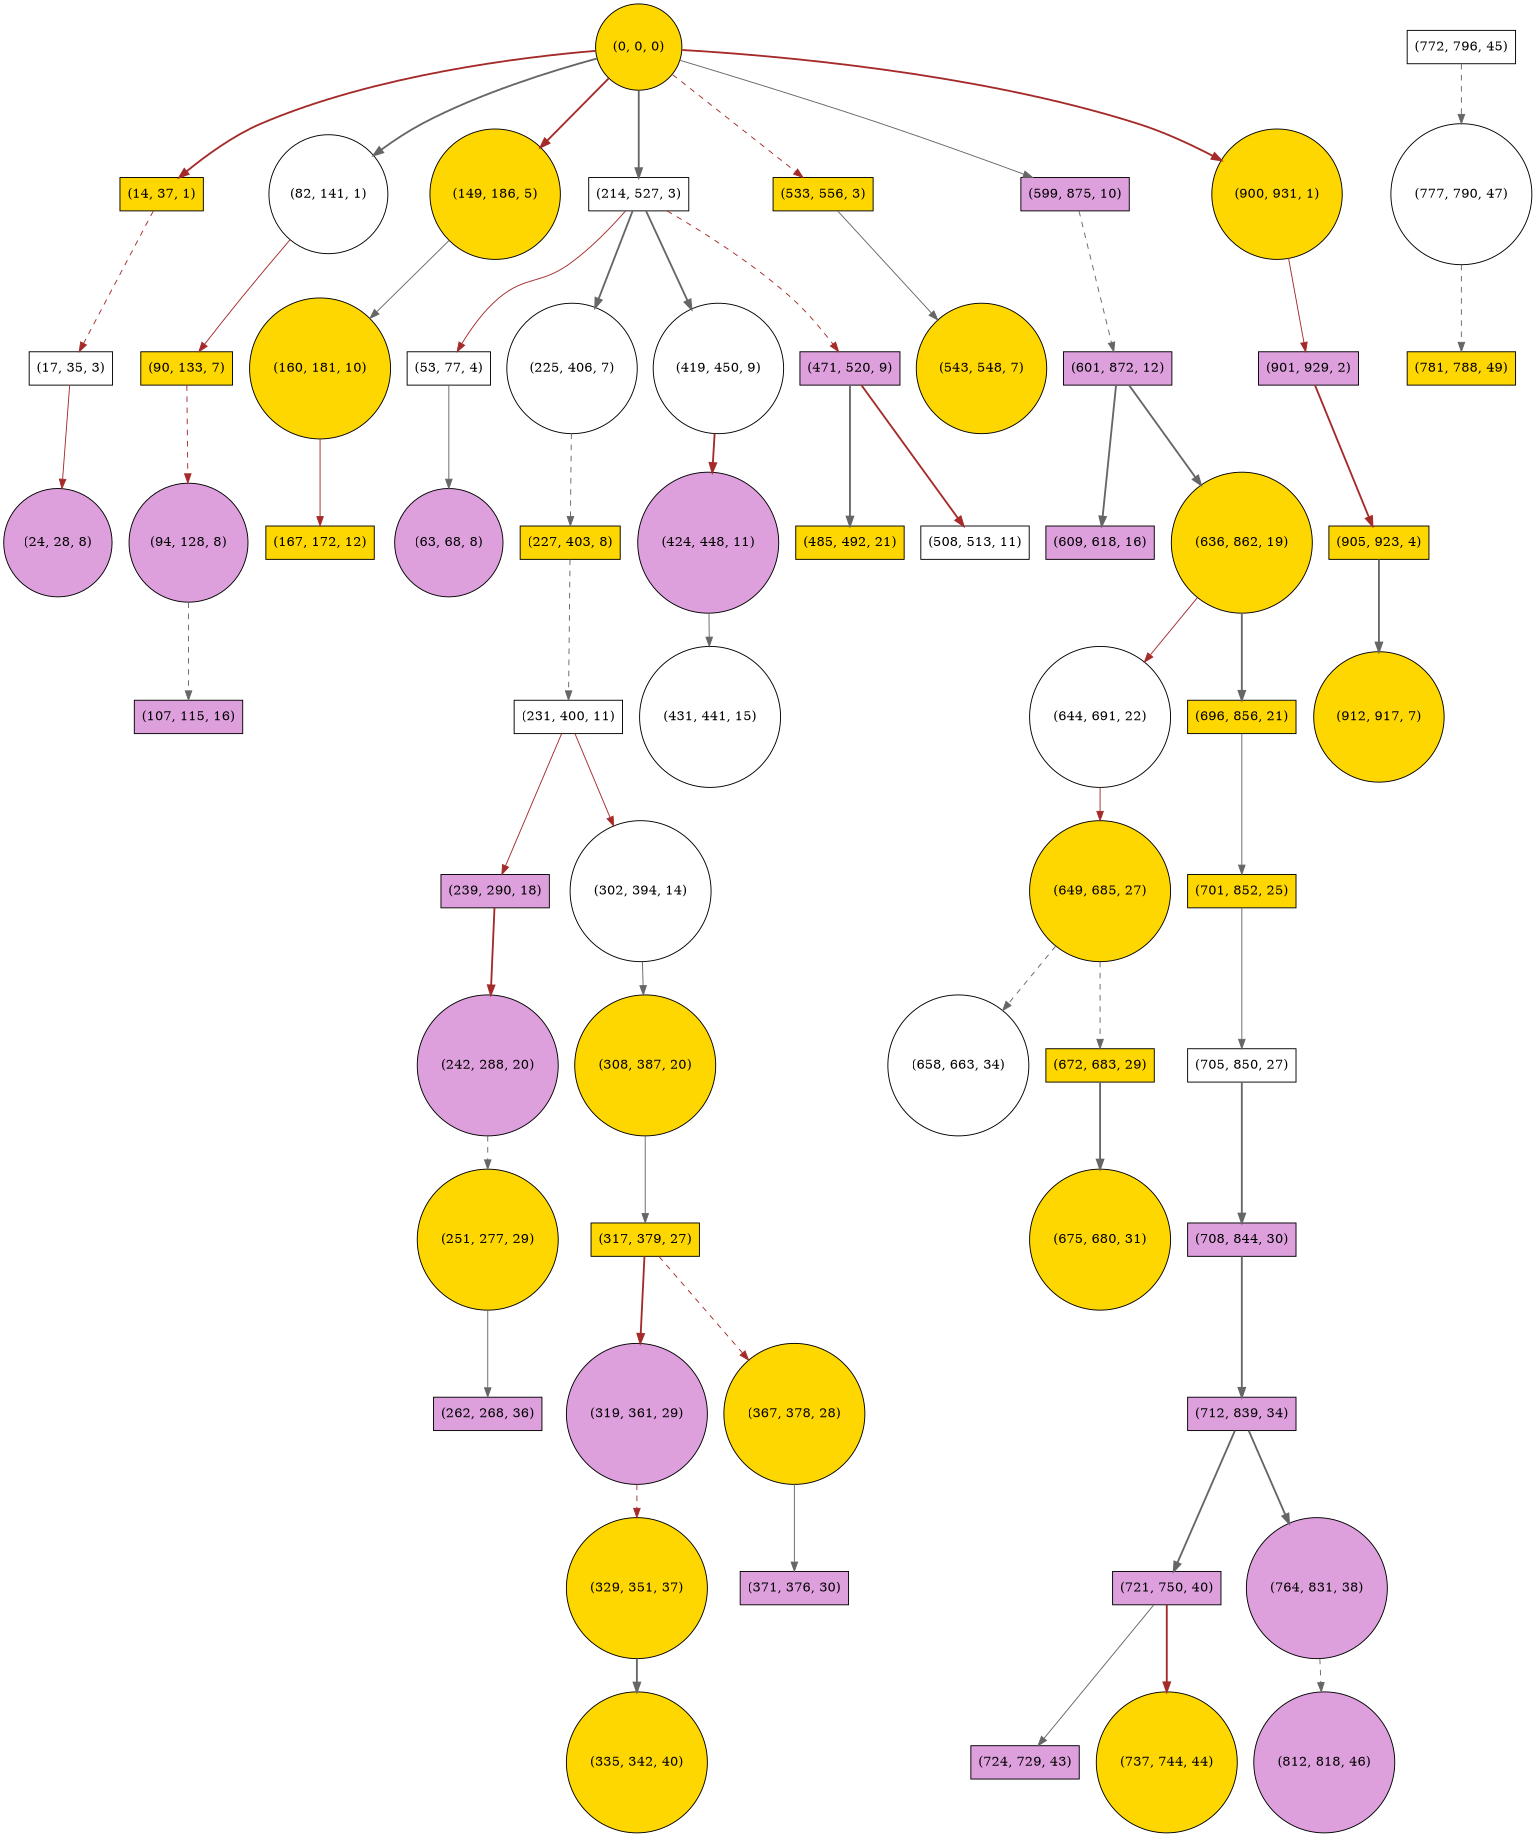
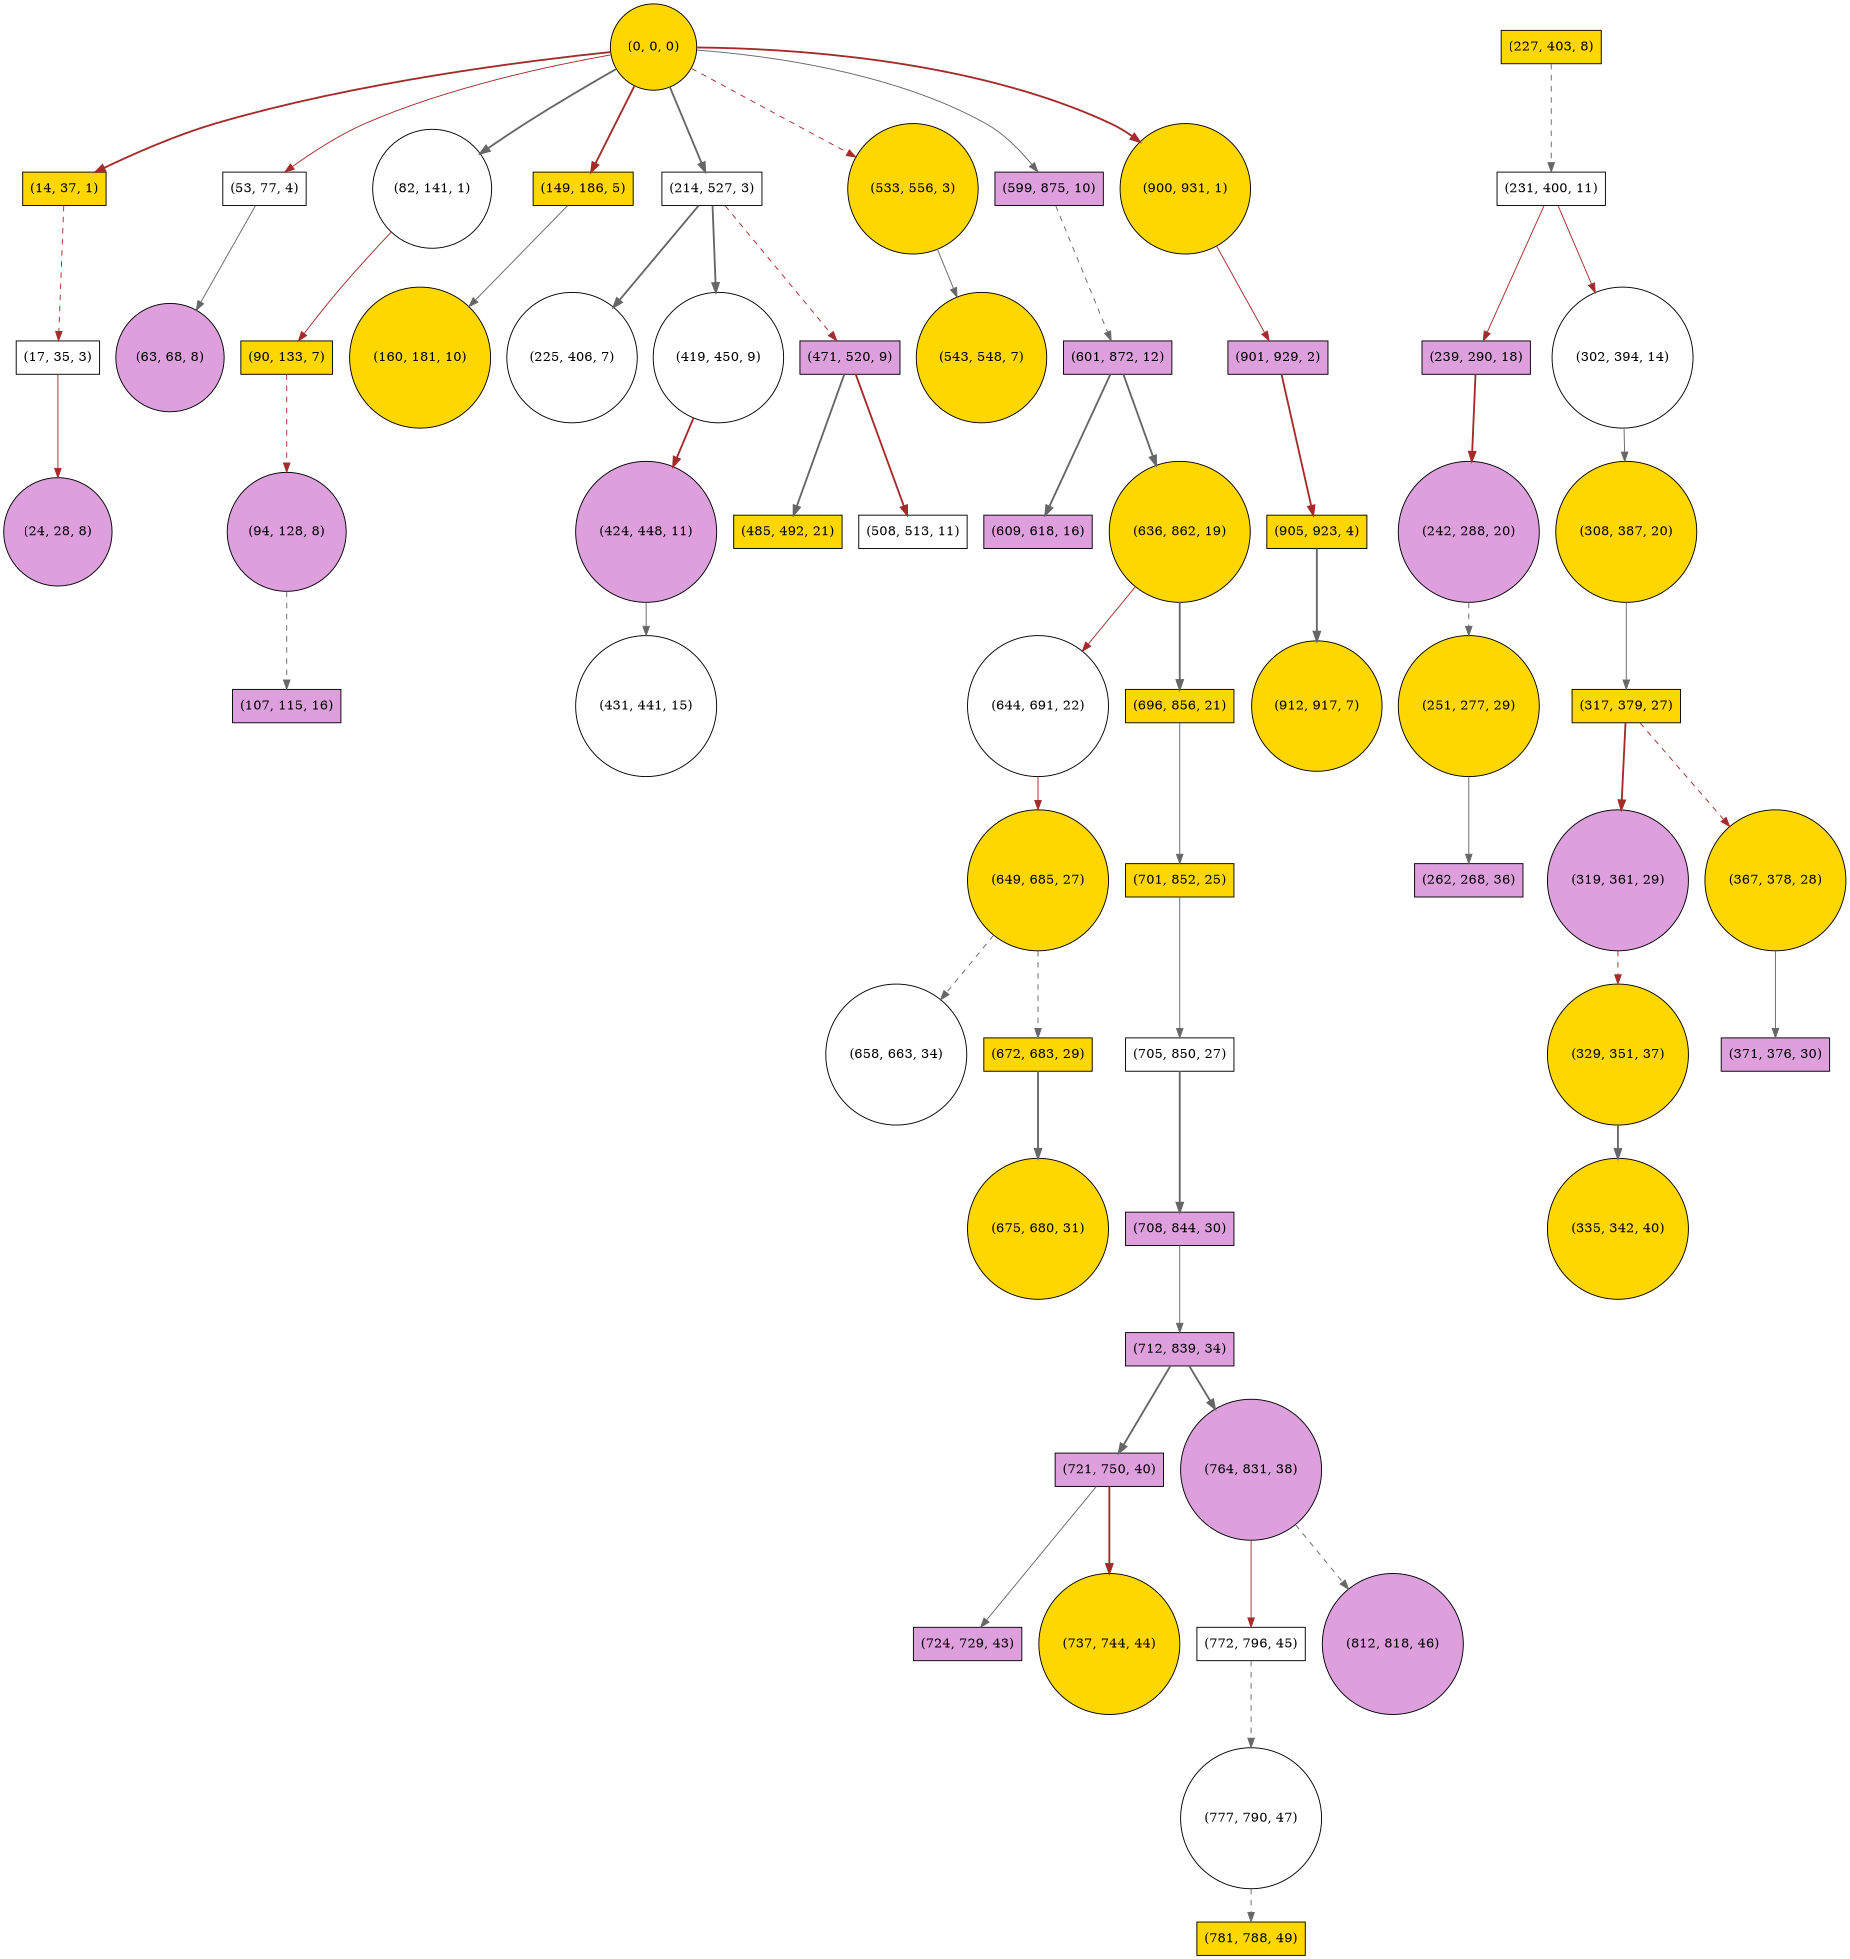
(495, 194) -> (583, 189)
(823, 194) -> (913, 189)
(542, 278) -> (445, 94)
(571, 475) -> none
(320, 543) -> none
(1242, 1322) -> (1180, 1284)
none -> (1251, 1579)
